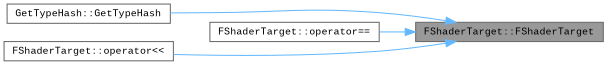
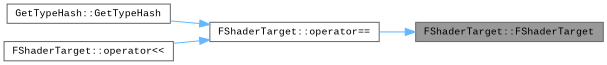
(308, 10) -> (185, 22)
(310, 55) -> (187, 42)
